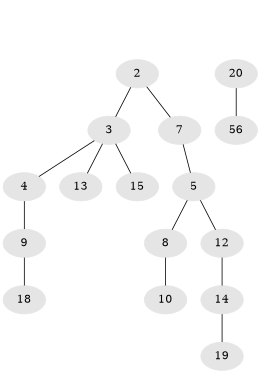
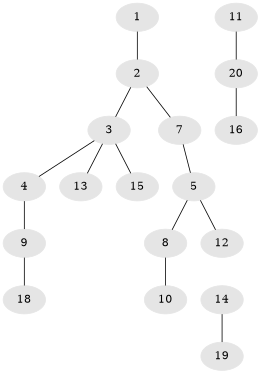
none -> (137, 17)
none -> (236, 17)
(236, 130) -> (236, 130)
(222, 272) -> none
